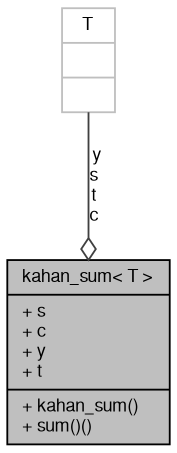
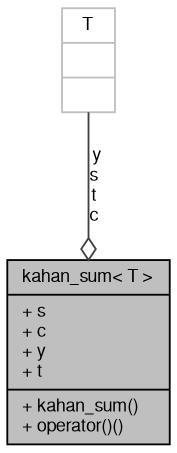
(57, 426) -> (73, 426)
